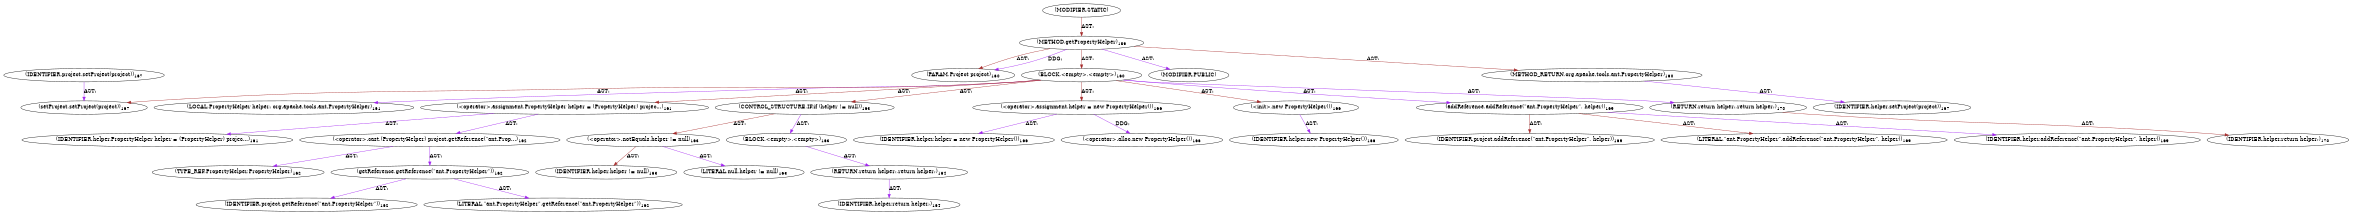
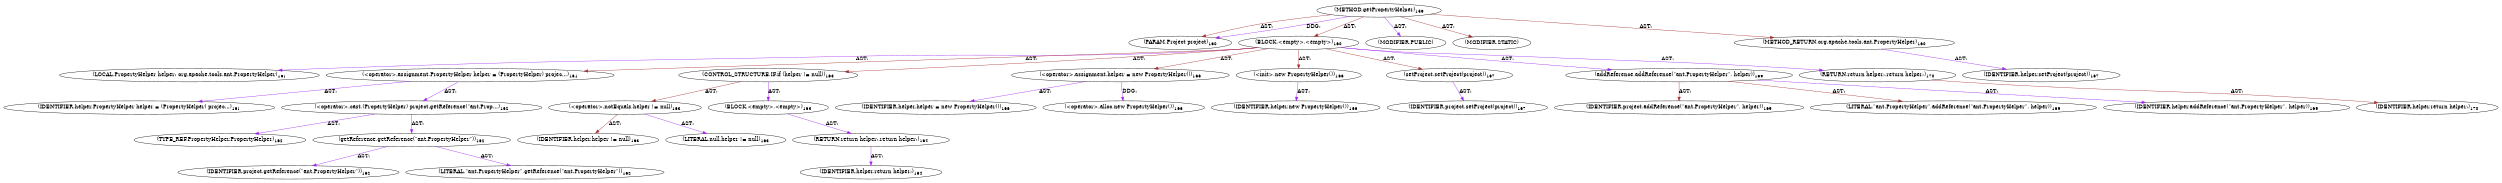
(1082, 25) -> (1435, 26)
(84, 90) -> (1457, 90)
